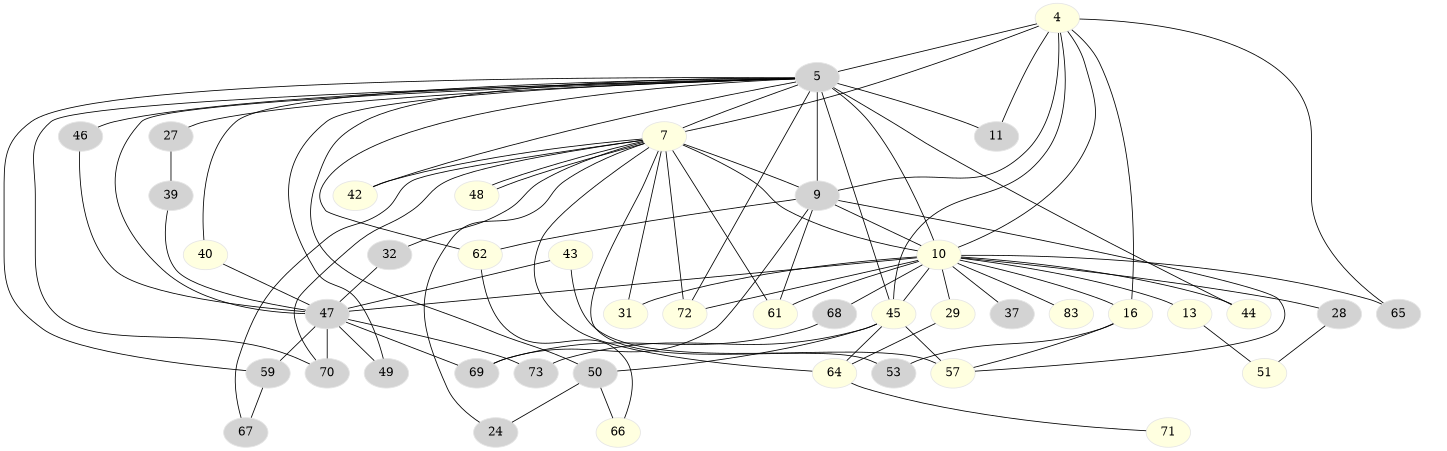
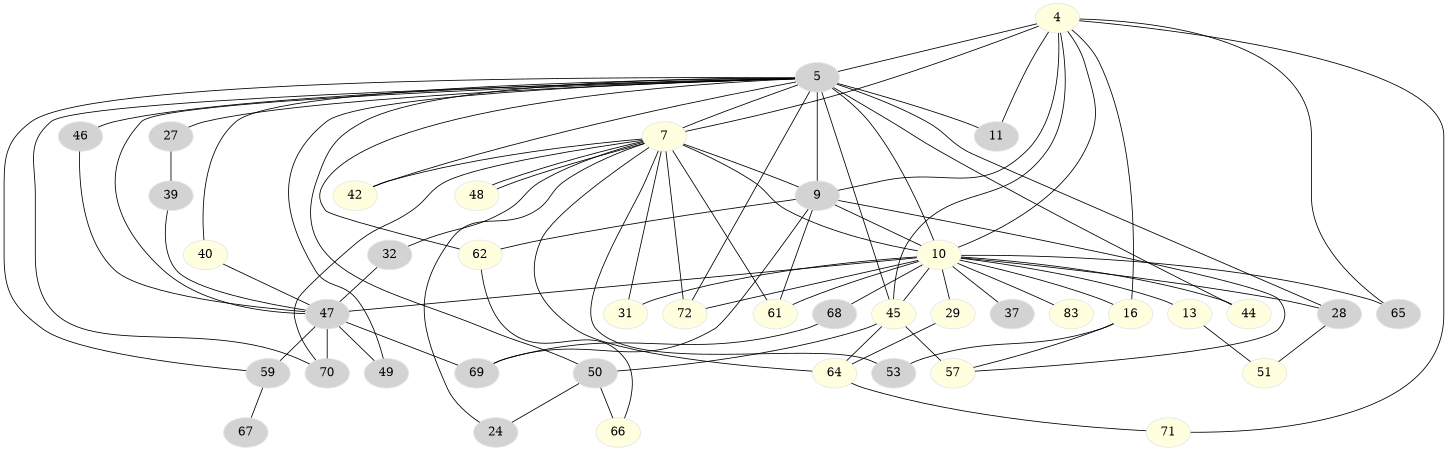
none -> (1444, 180)
none -> (1076, 199)
(384, 211) -> none
(571, 255) -> none
(536, 373) -> none
